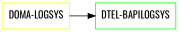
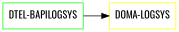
(79, 16) -> (93, 16)
